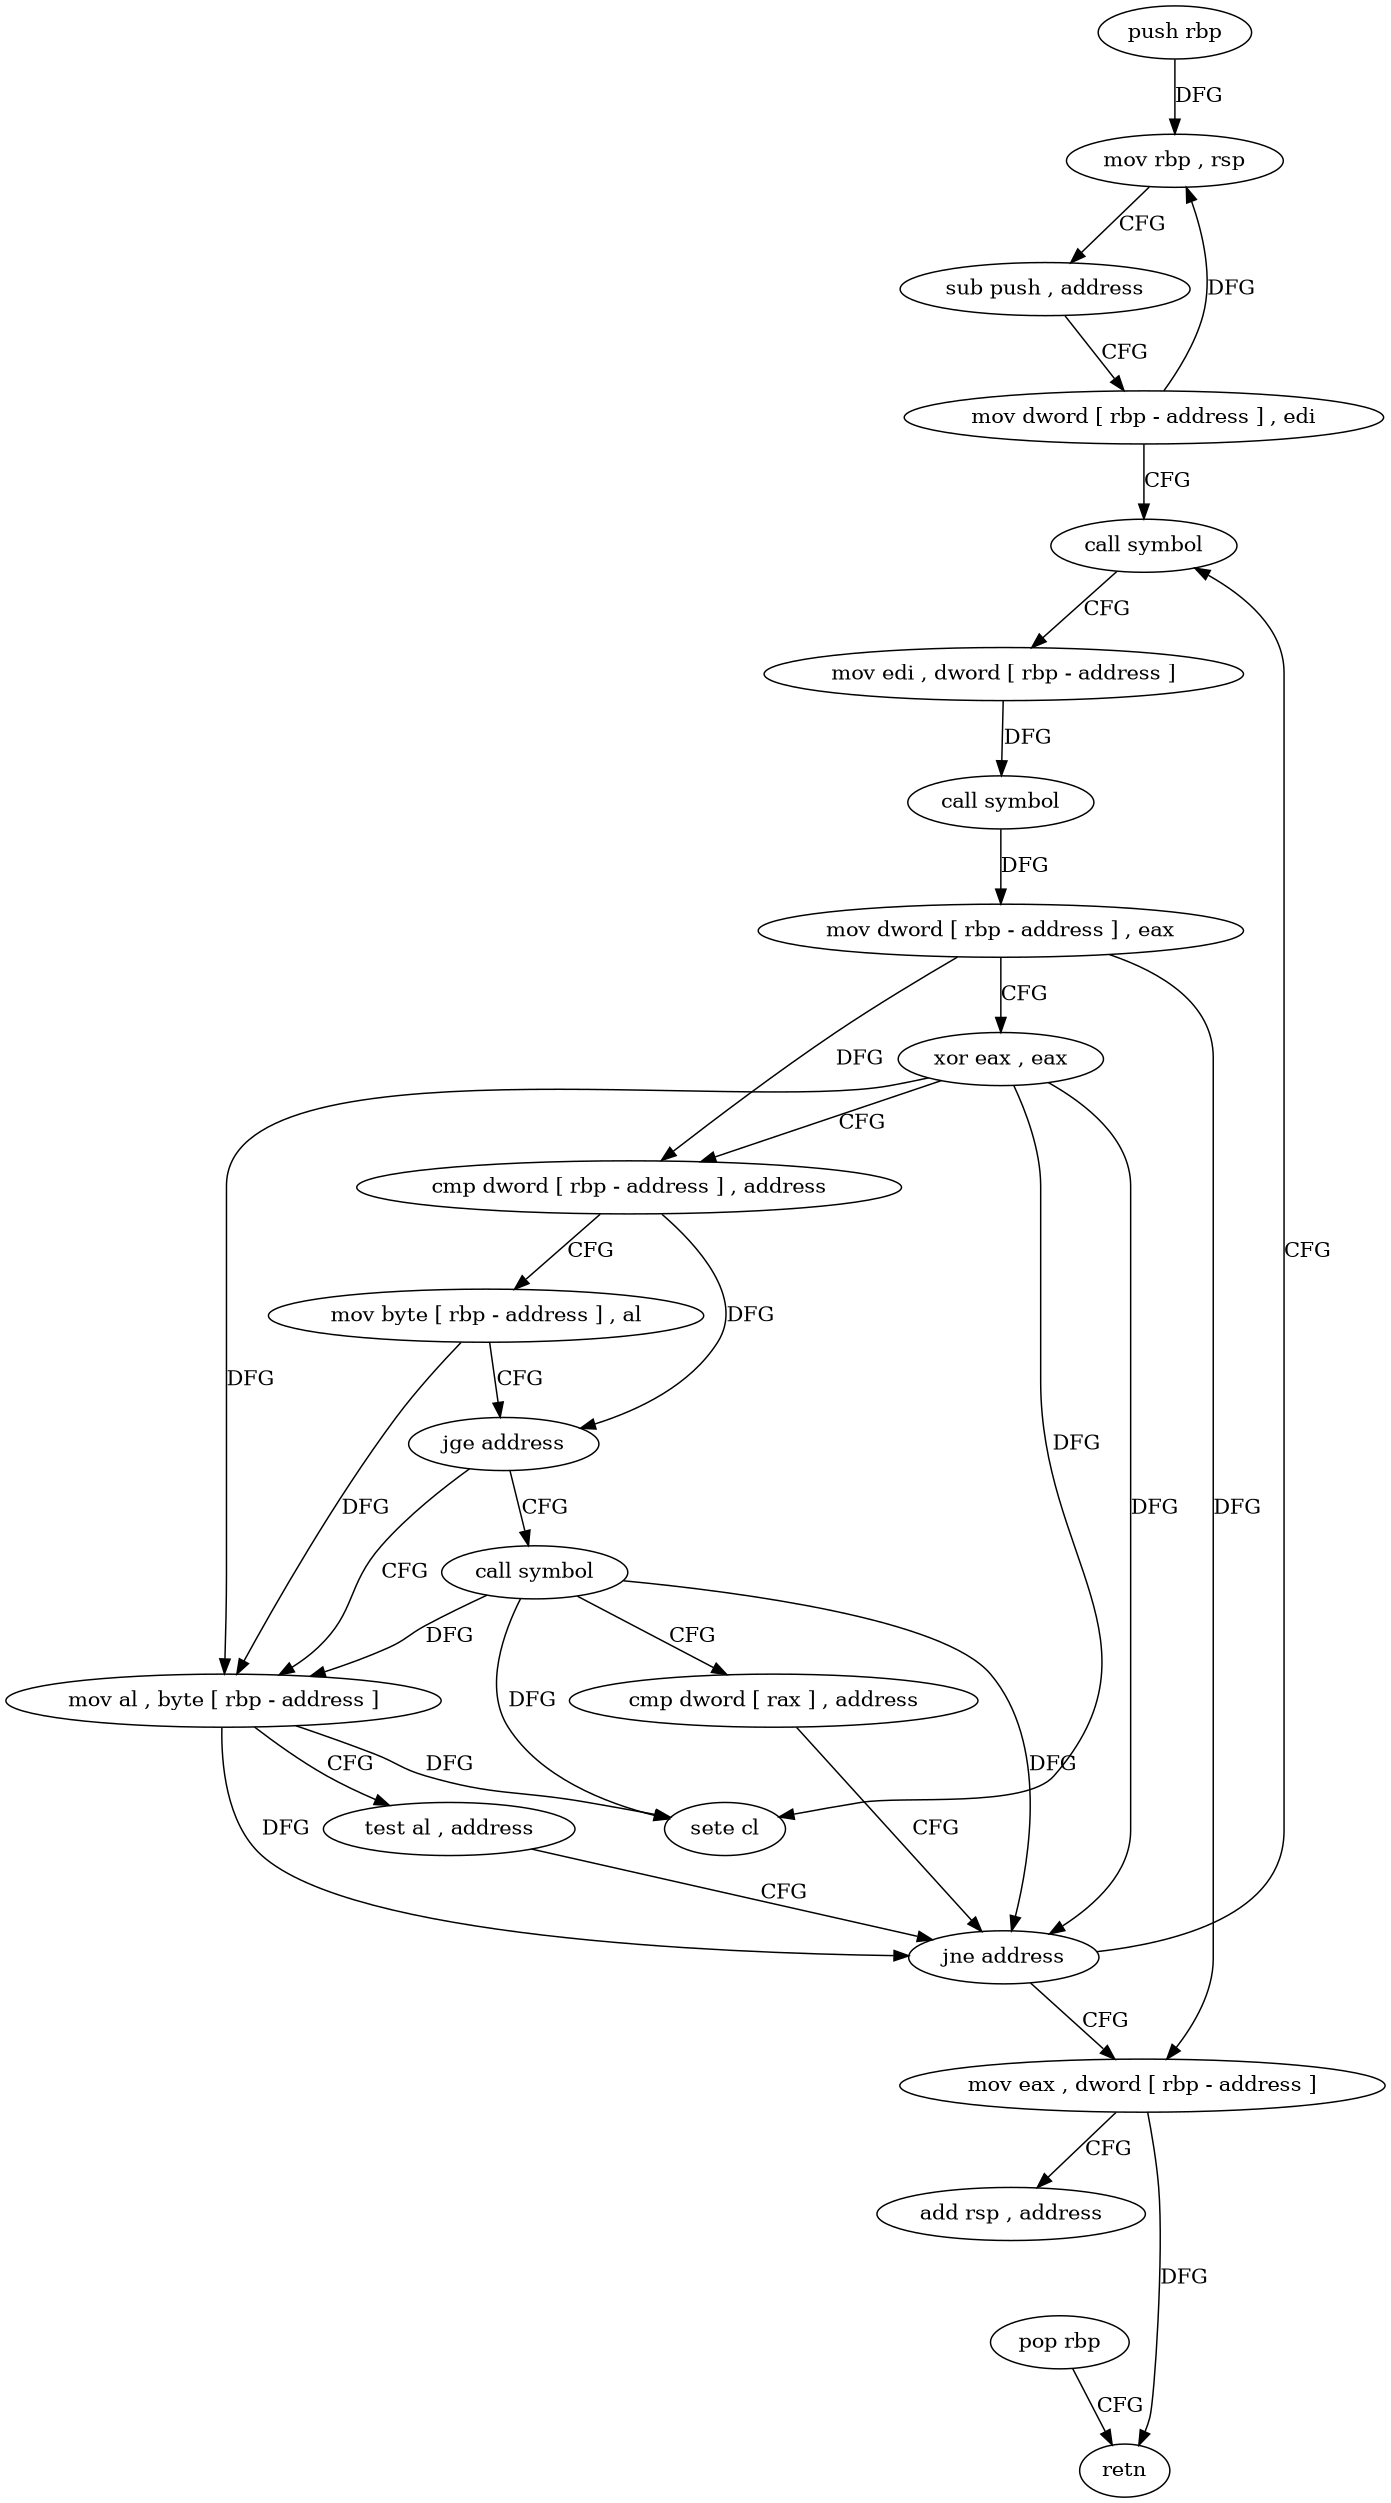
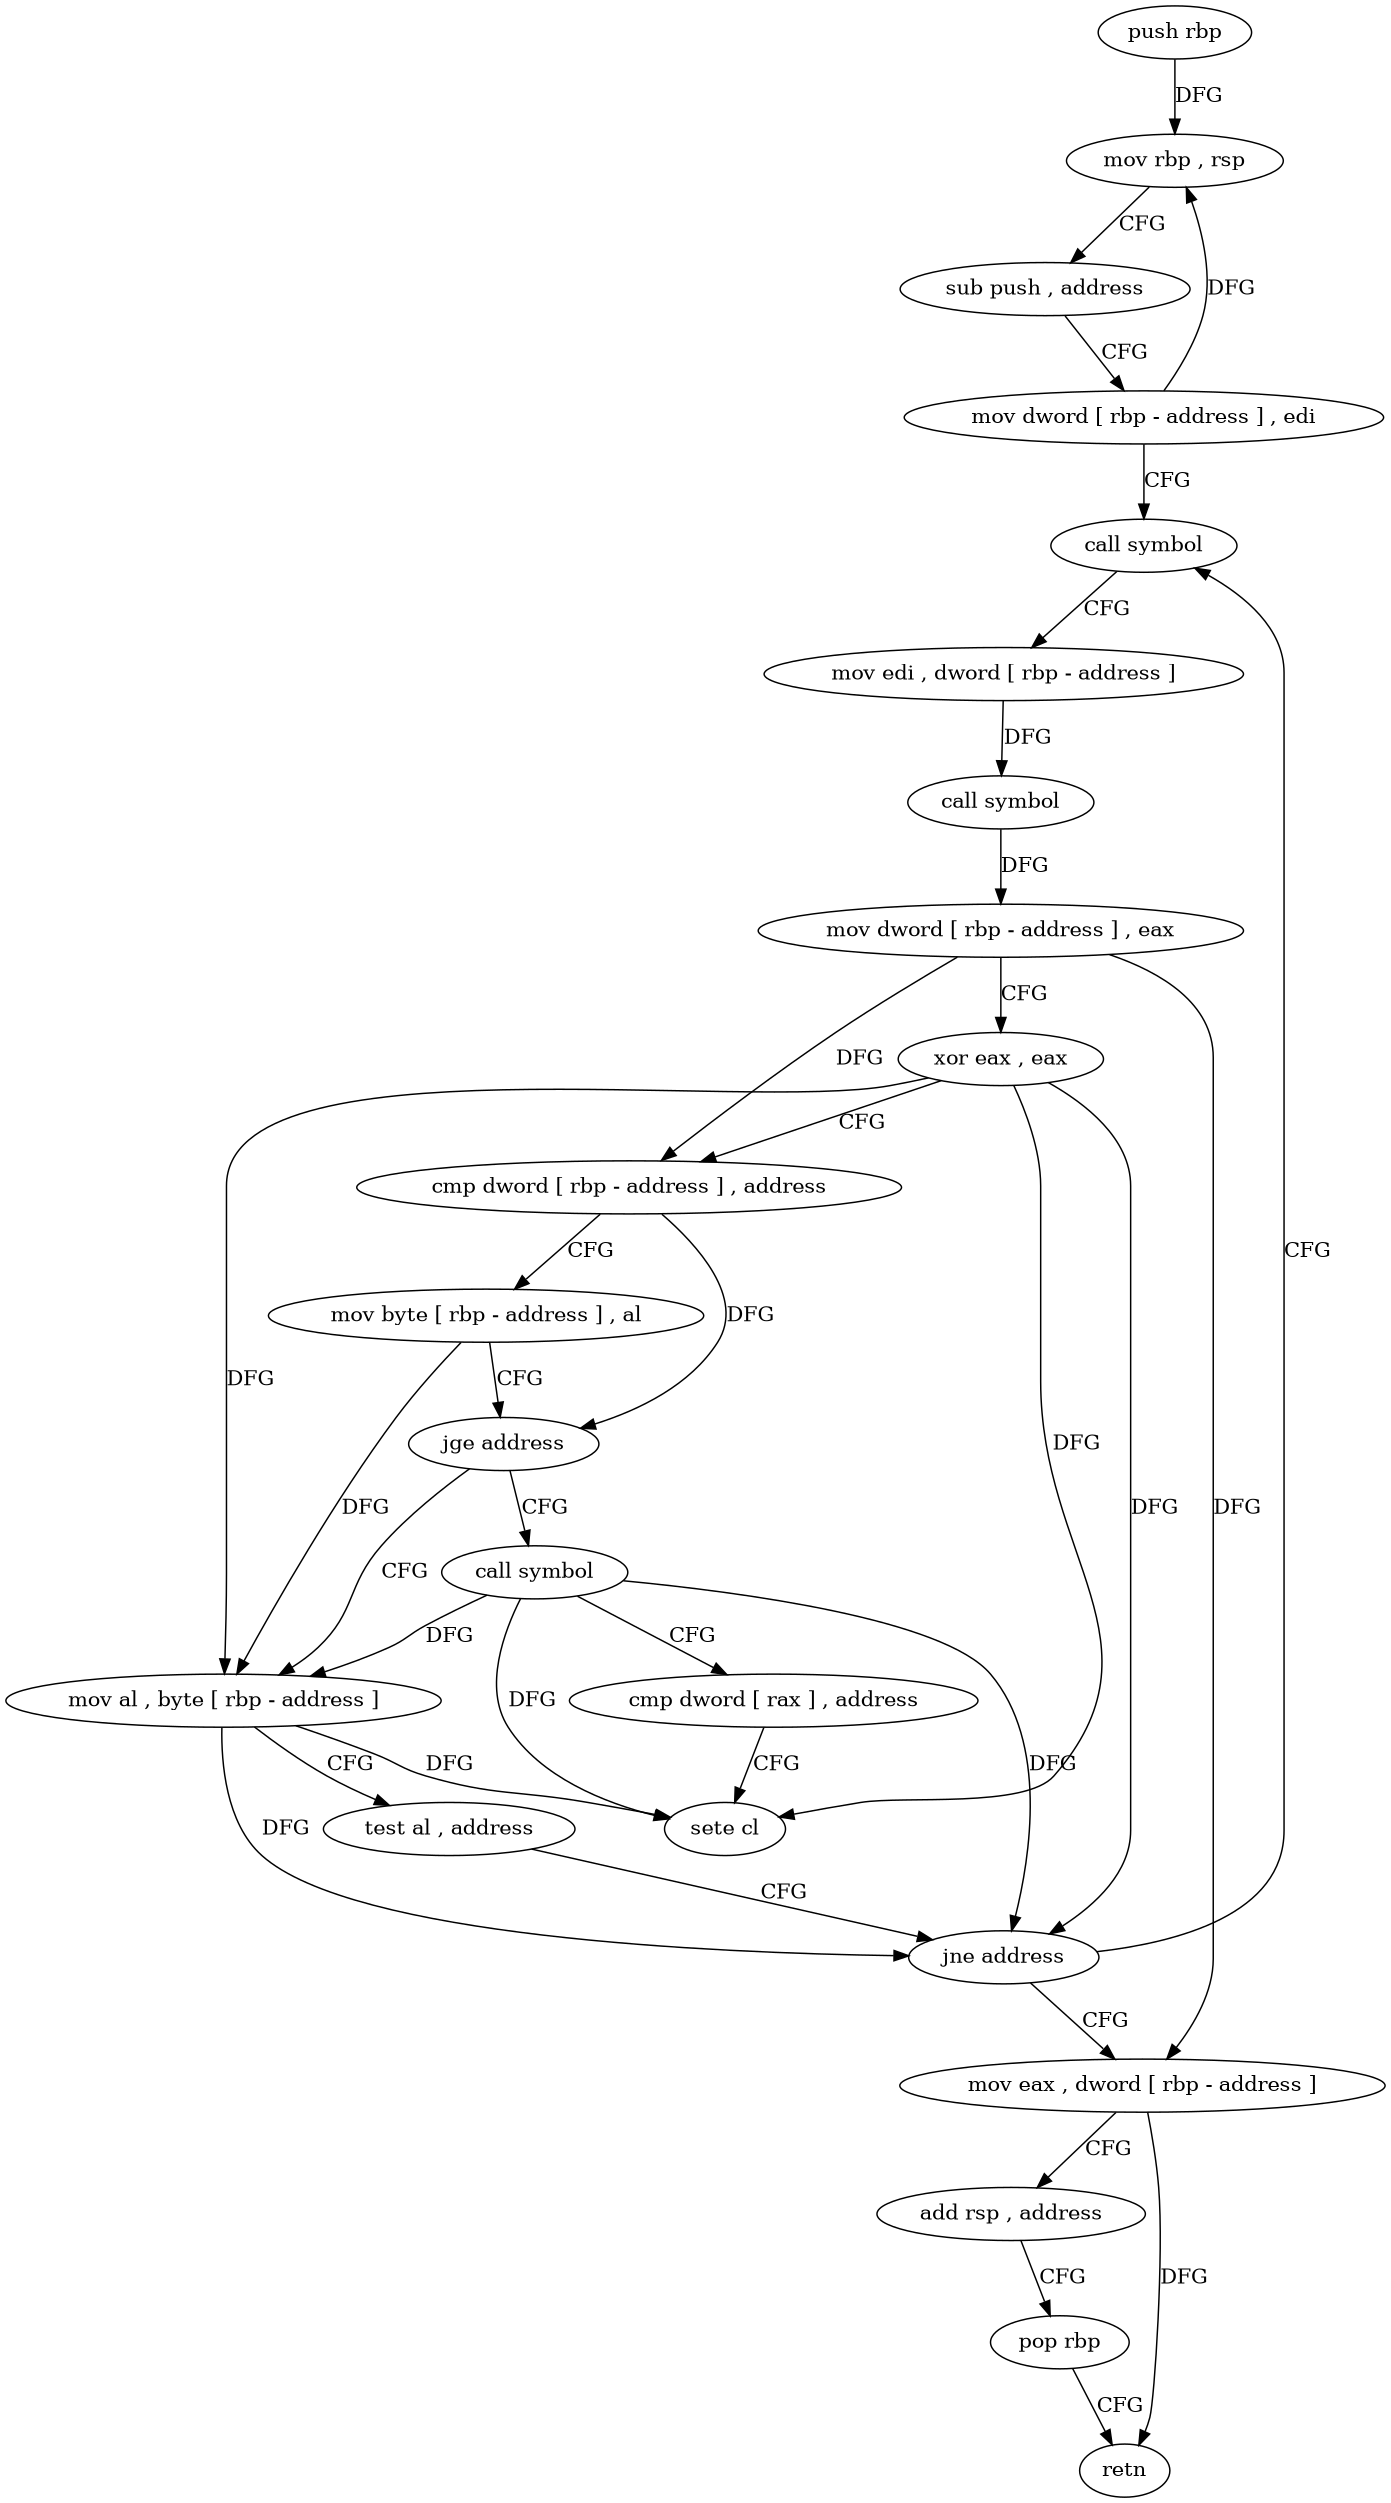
(884, 1824) -> (752, 1758)
none -> (1033, 2271)
